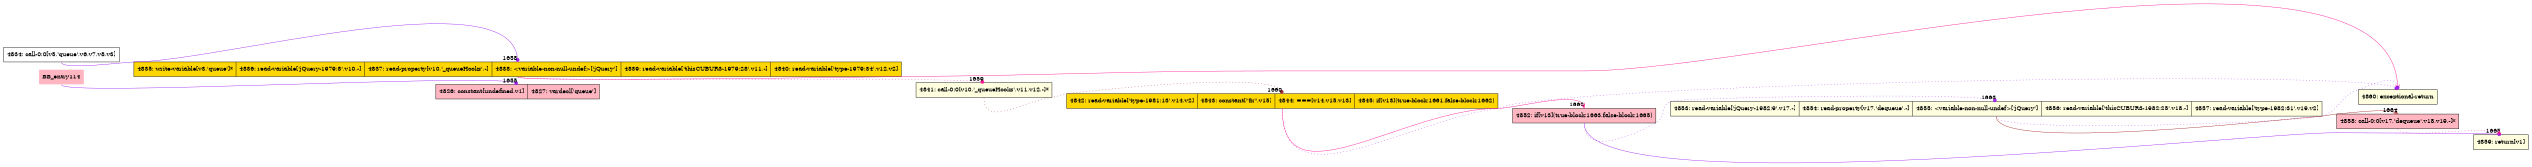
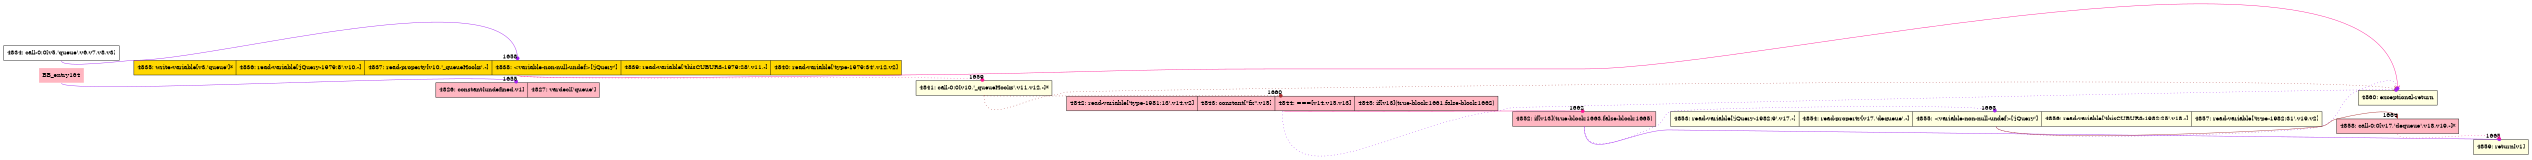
(61, 77) -> (61, 75)
none -> (1683, 84)
(1282, 101) -> (1282, 103)
(1419, 124) -> (1432, 111)
